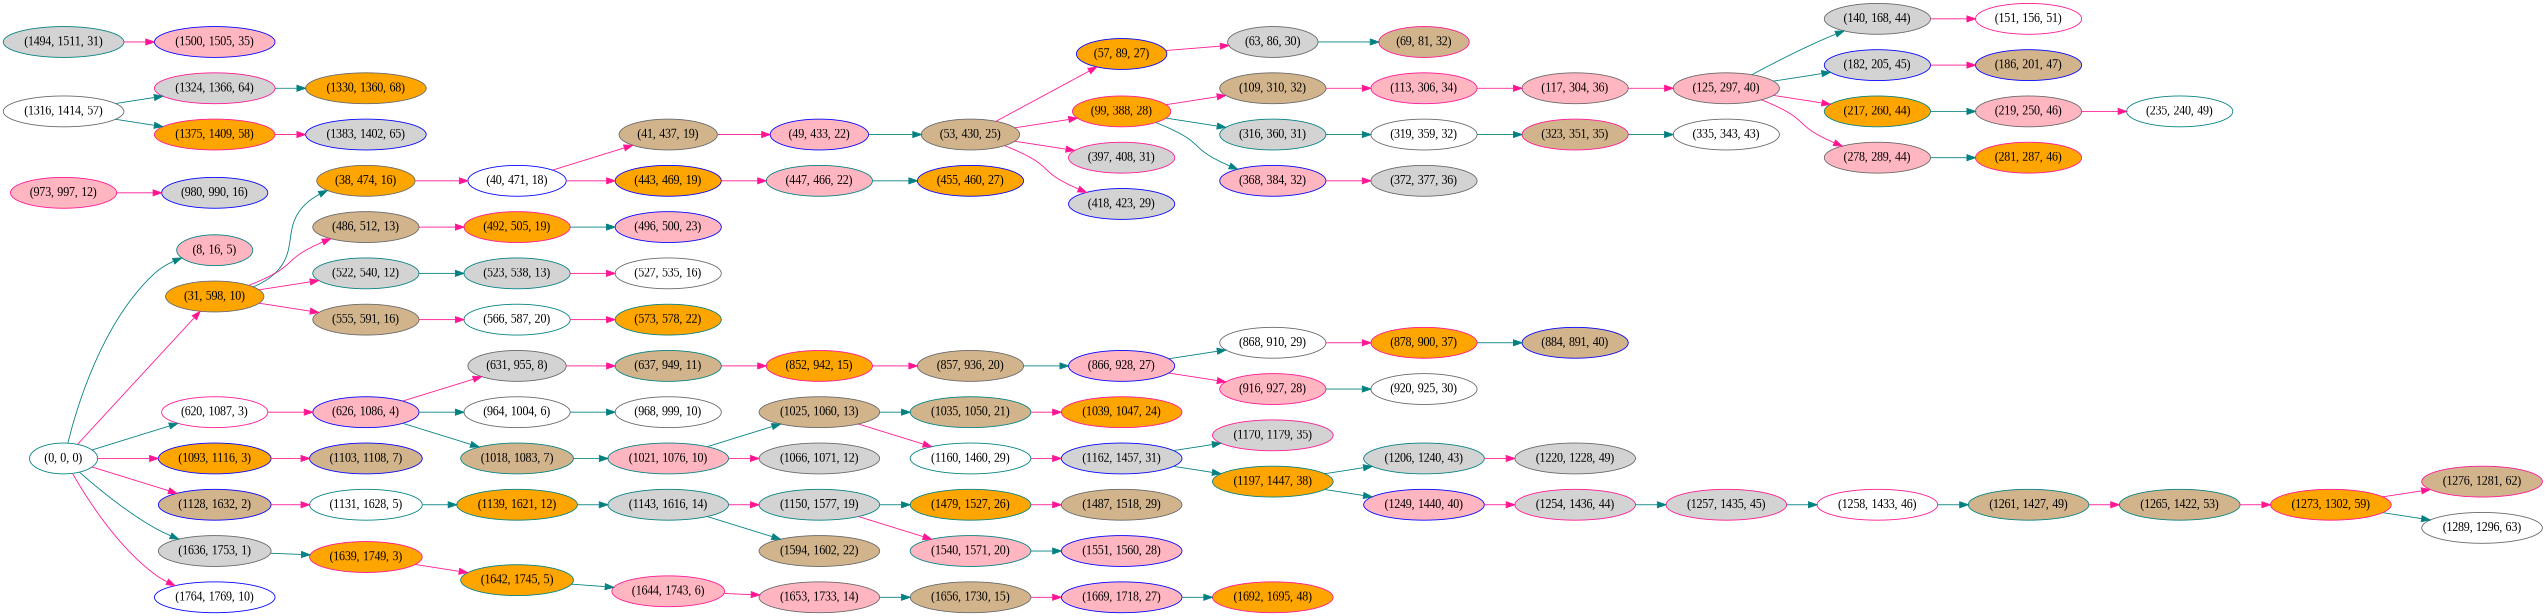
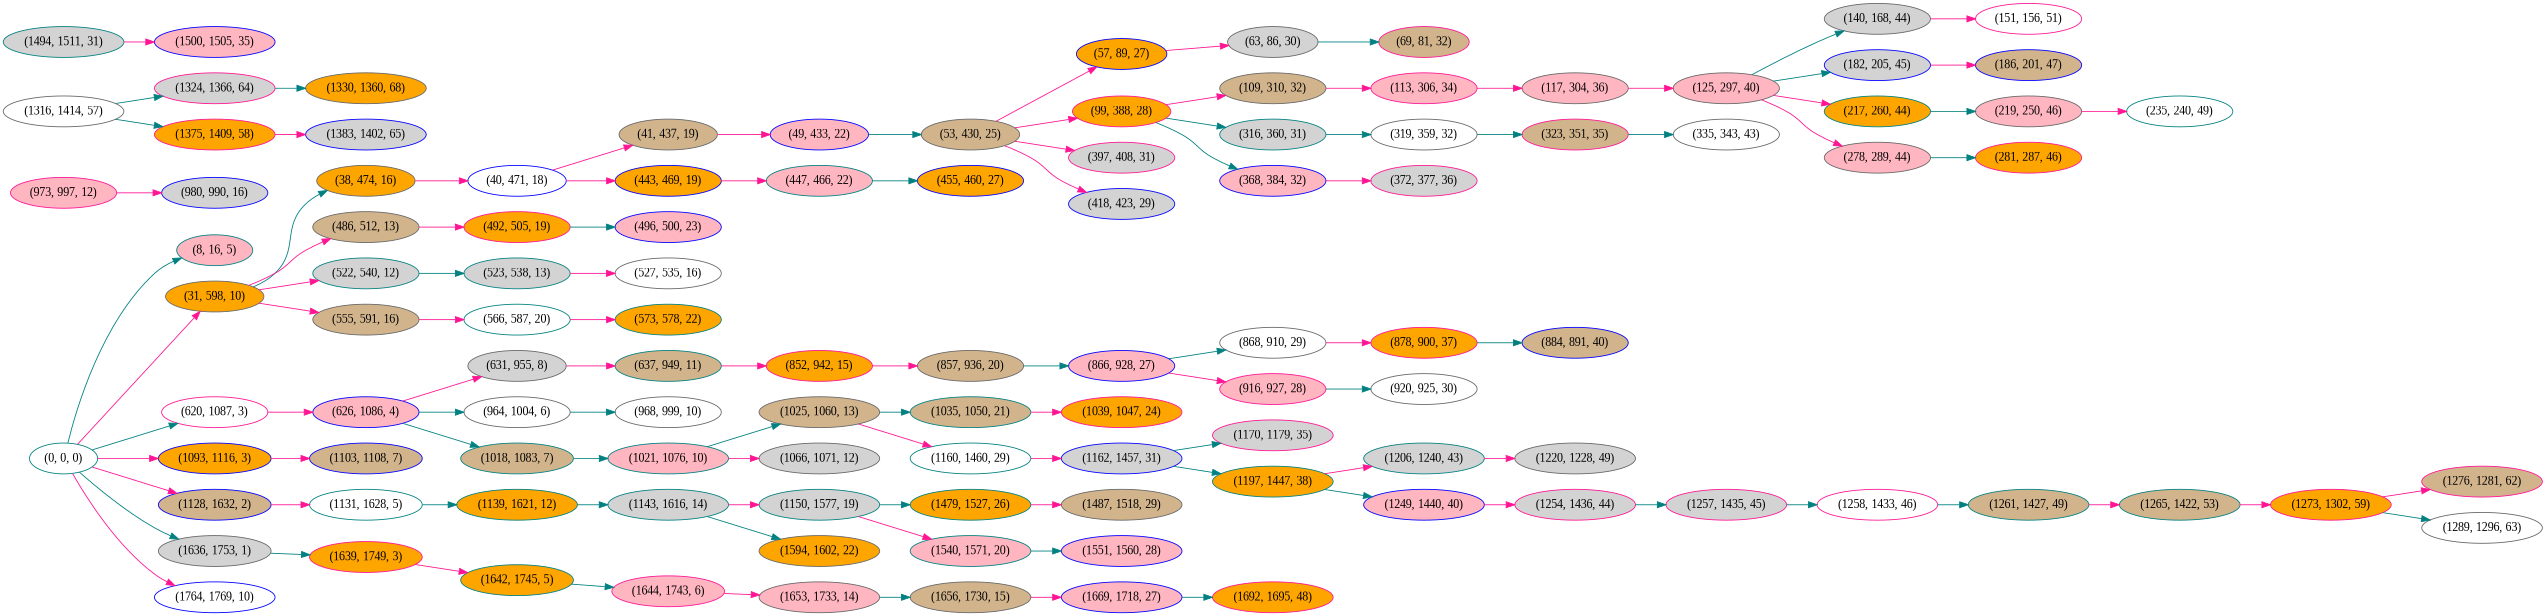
(1424, 181) -> (1424, 181)
(1344, 471) -> (1344, 471)
(819, 551) -> (819, 551)
